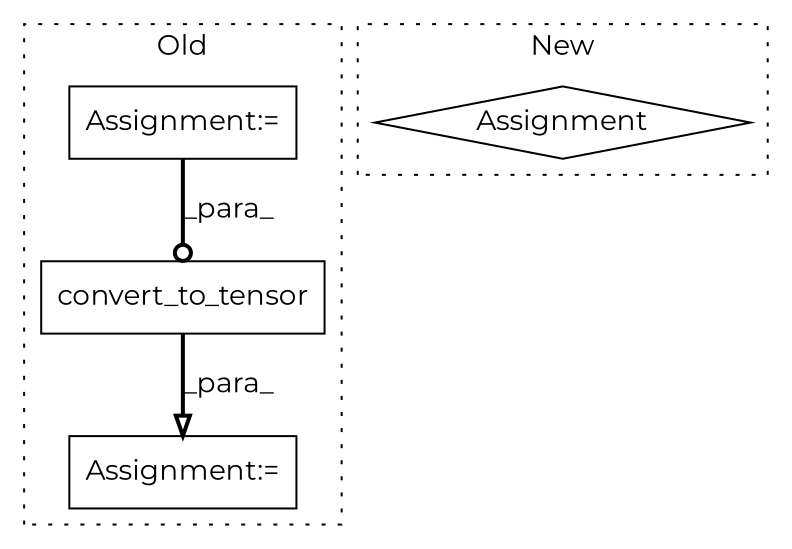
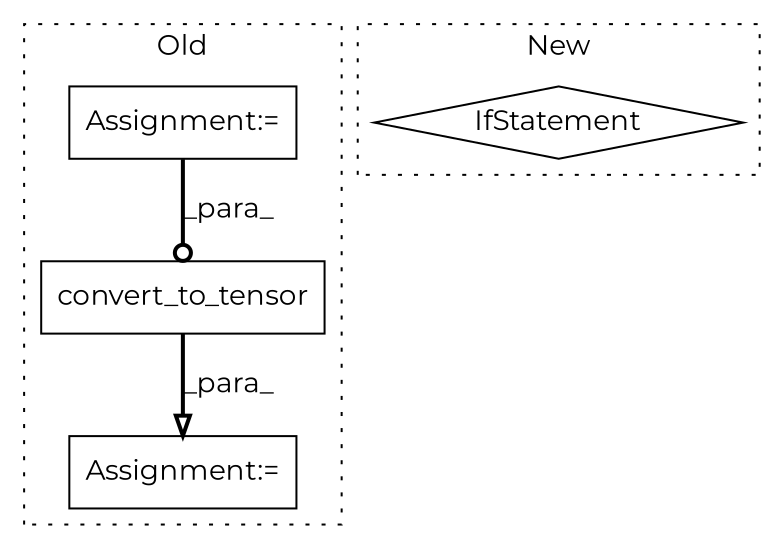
(563, 123) -> (559, 123)
